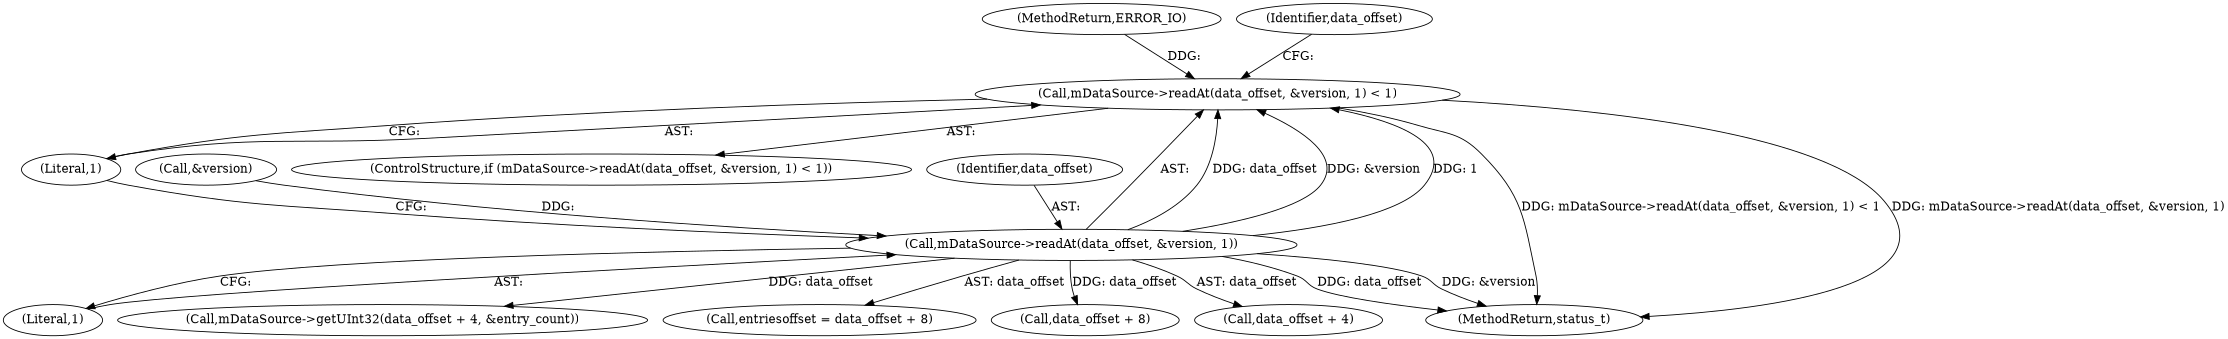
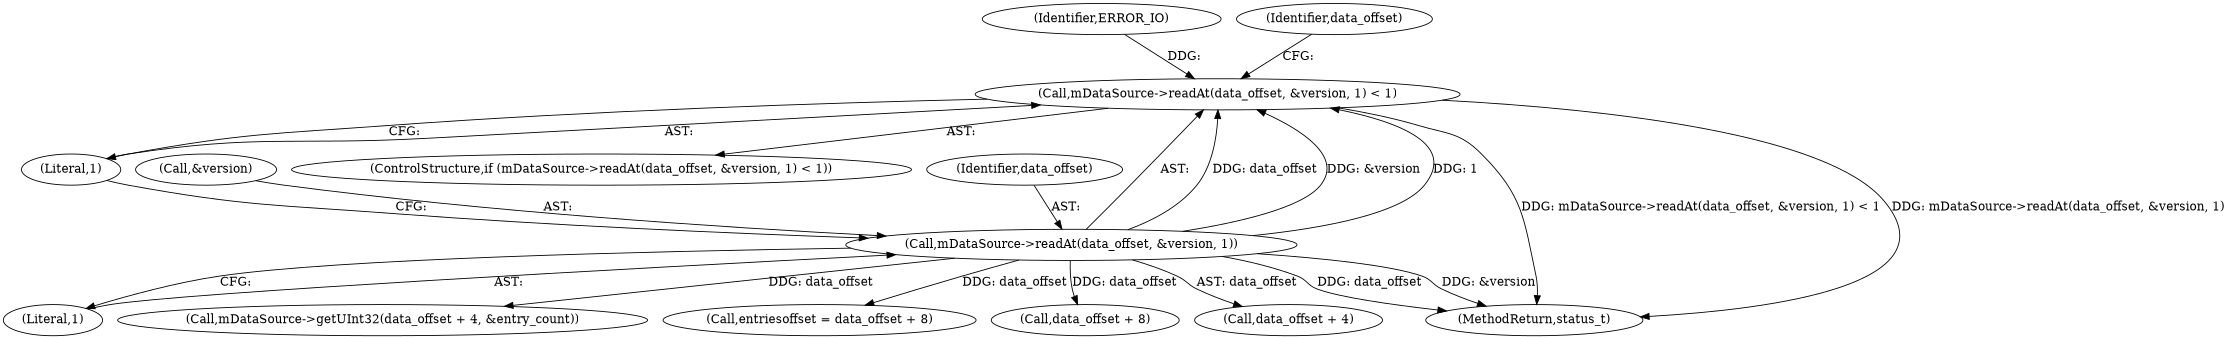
(1102, 19) -> (1102, 19)
(560, 207) -> (560, 207)
(1015, 283) -> (1015, 283)
